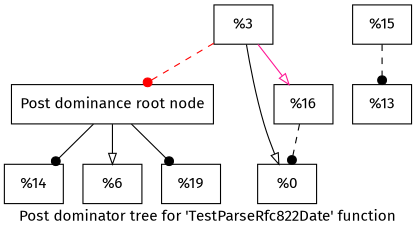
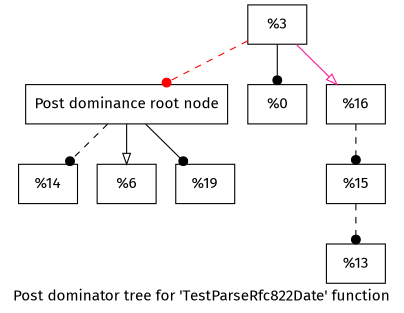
(258, 100) -> (277, 60)
(296, 140) -> (356, 140)
(76, 141) -> (90, 141)
